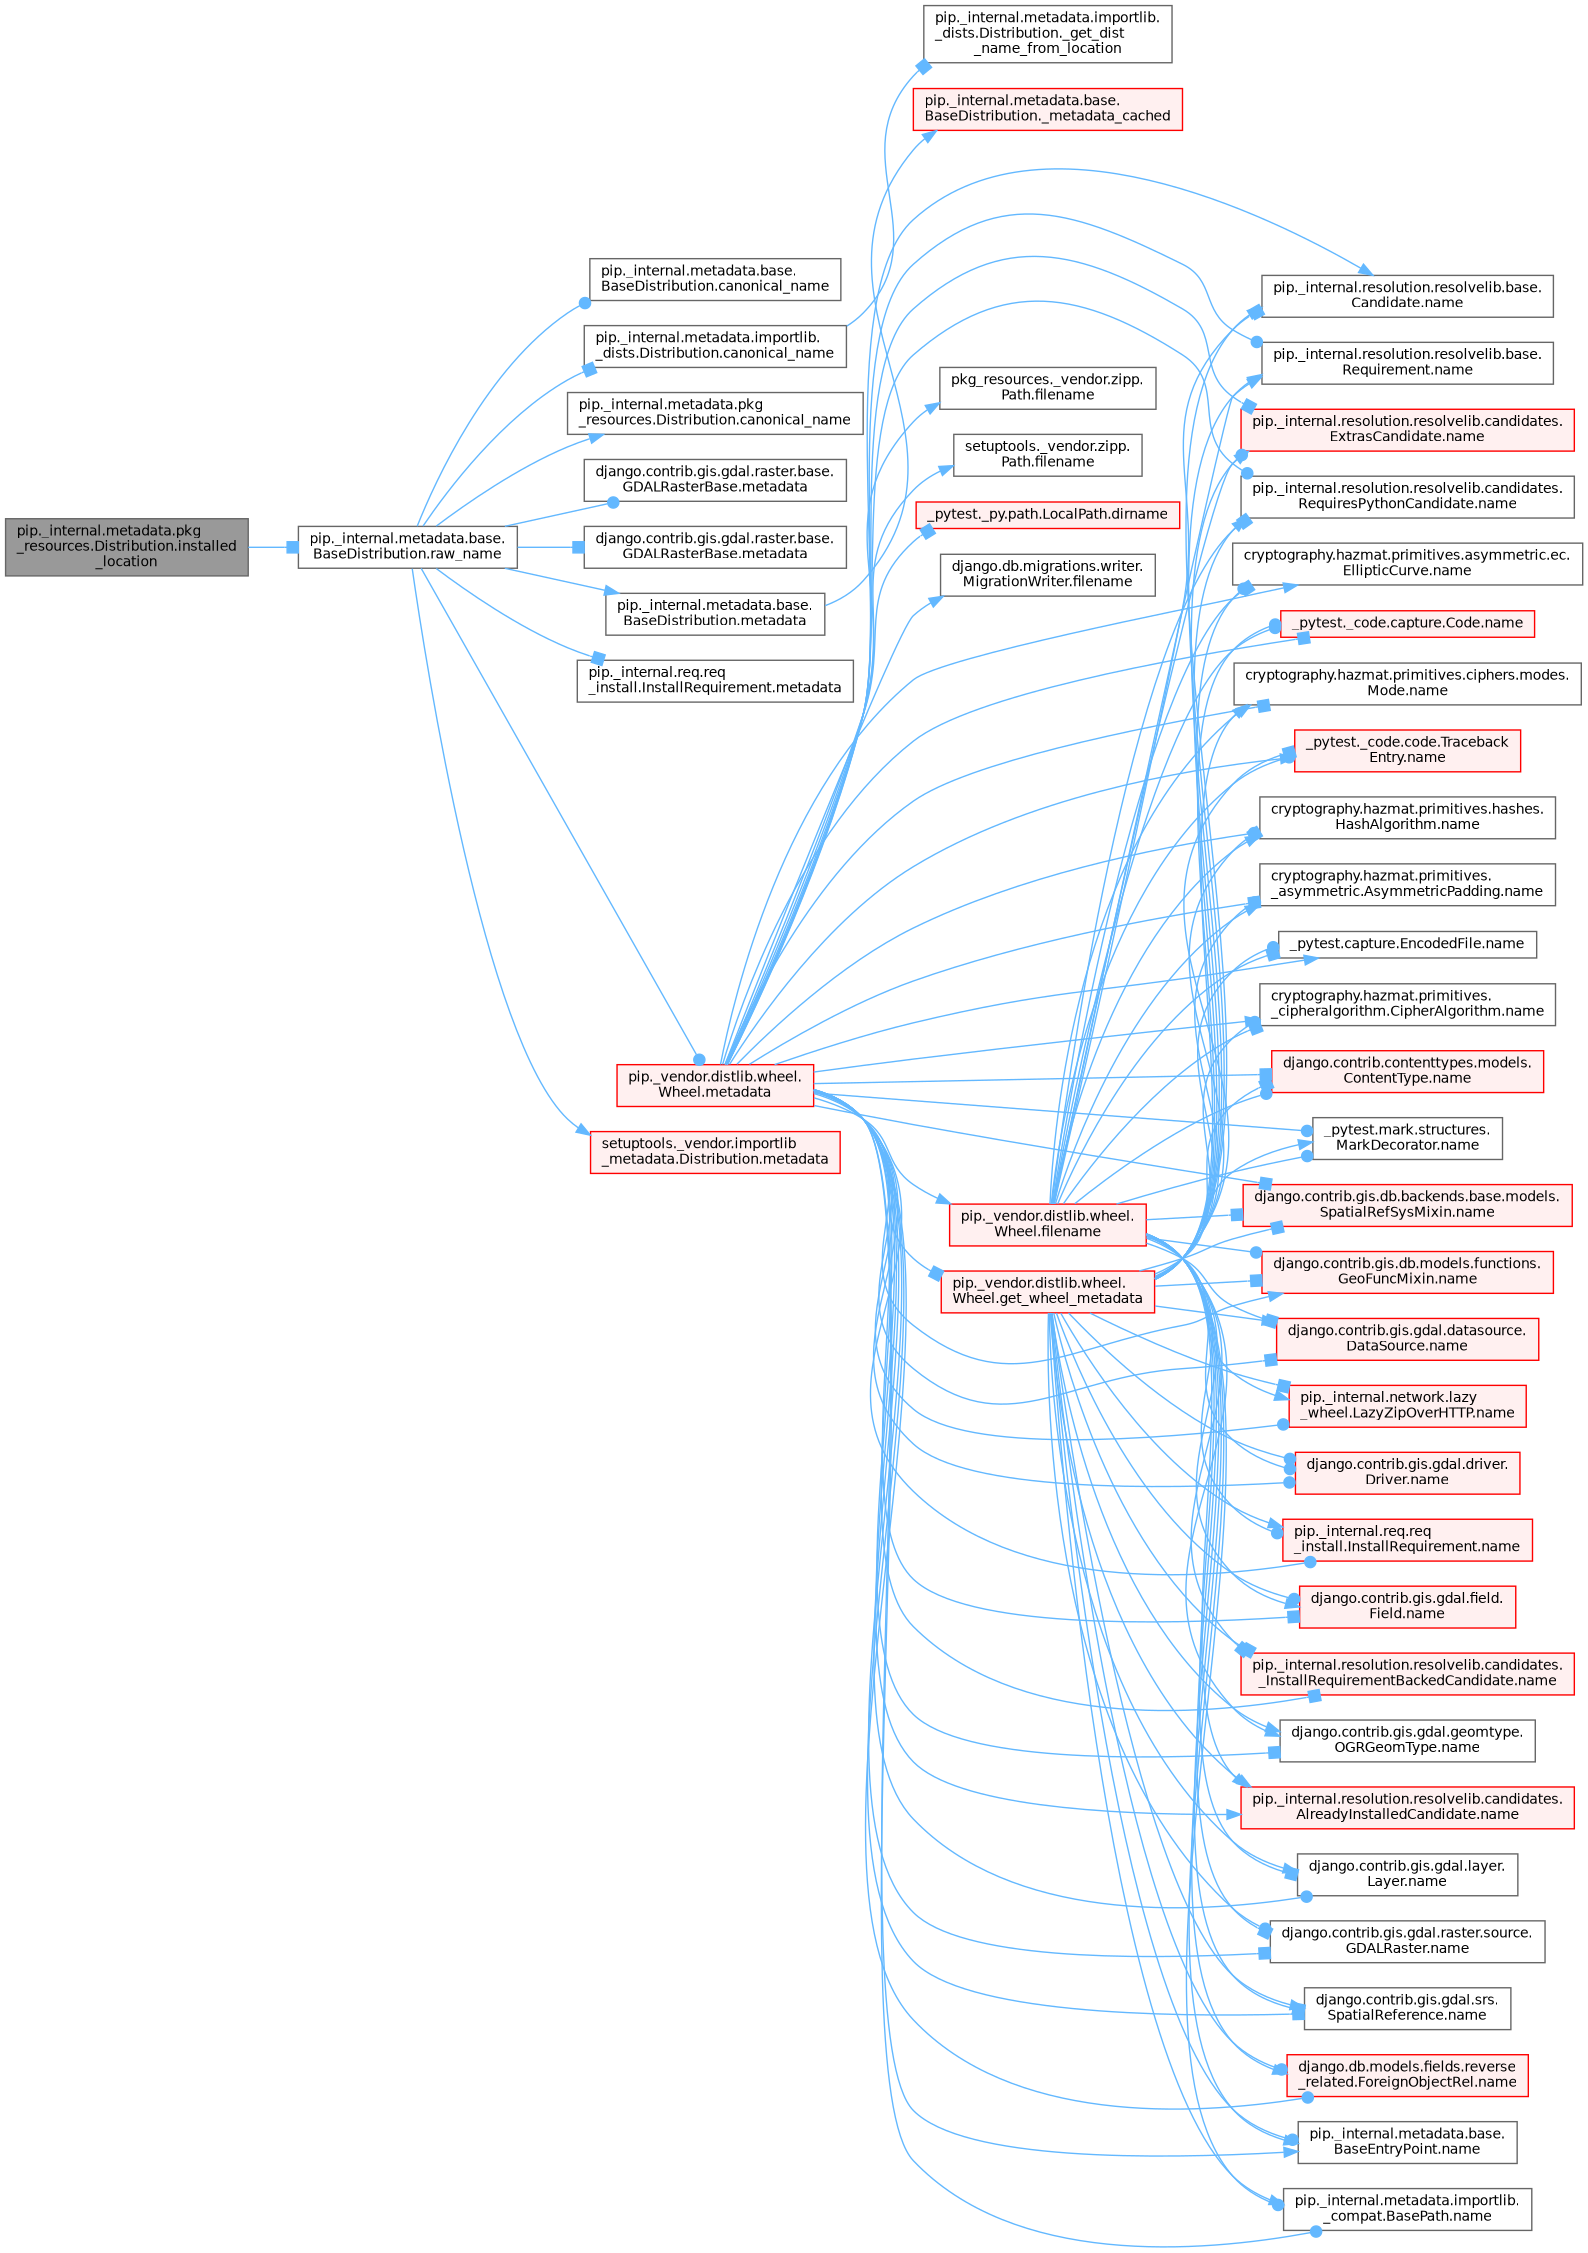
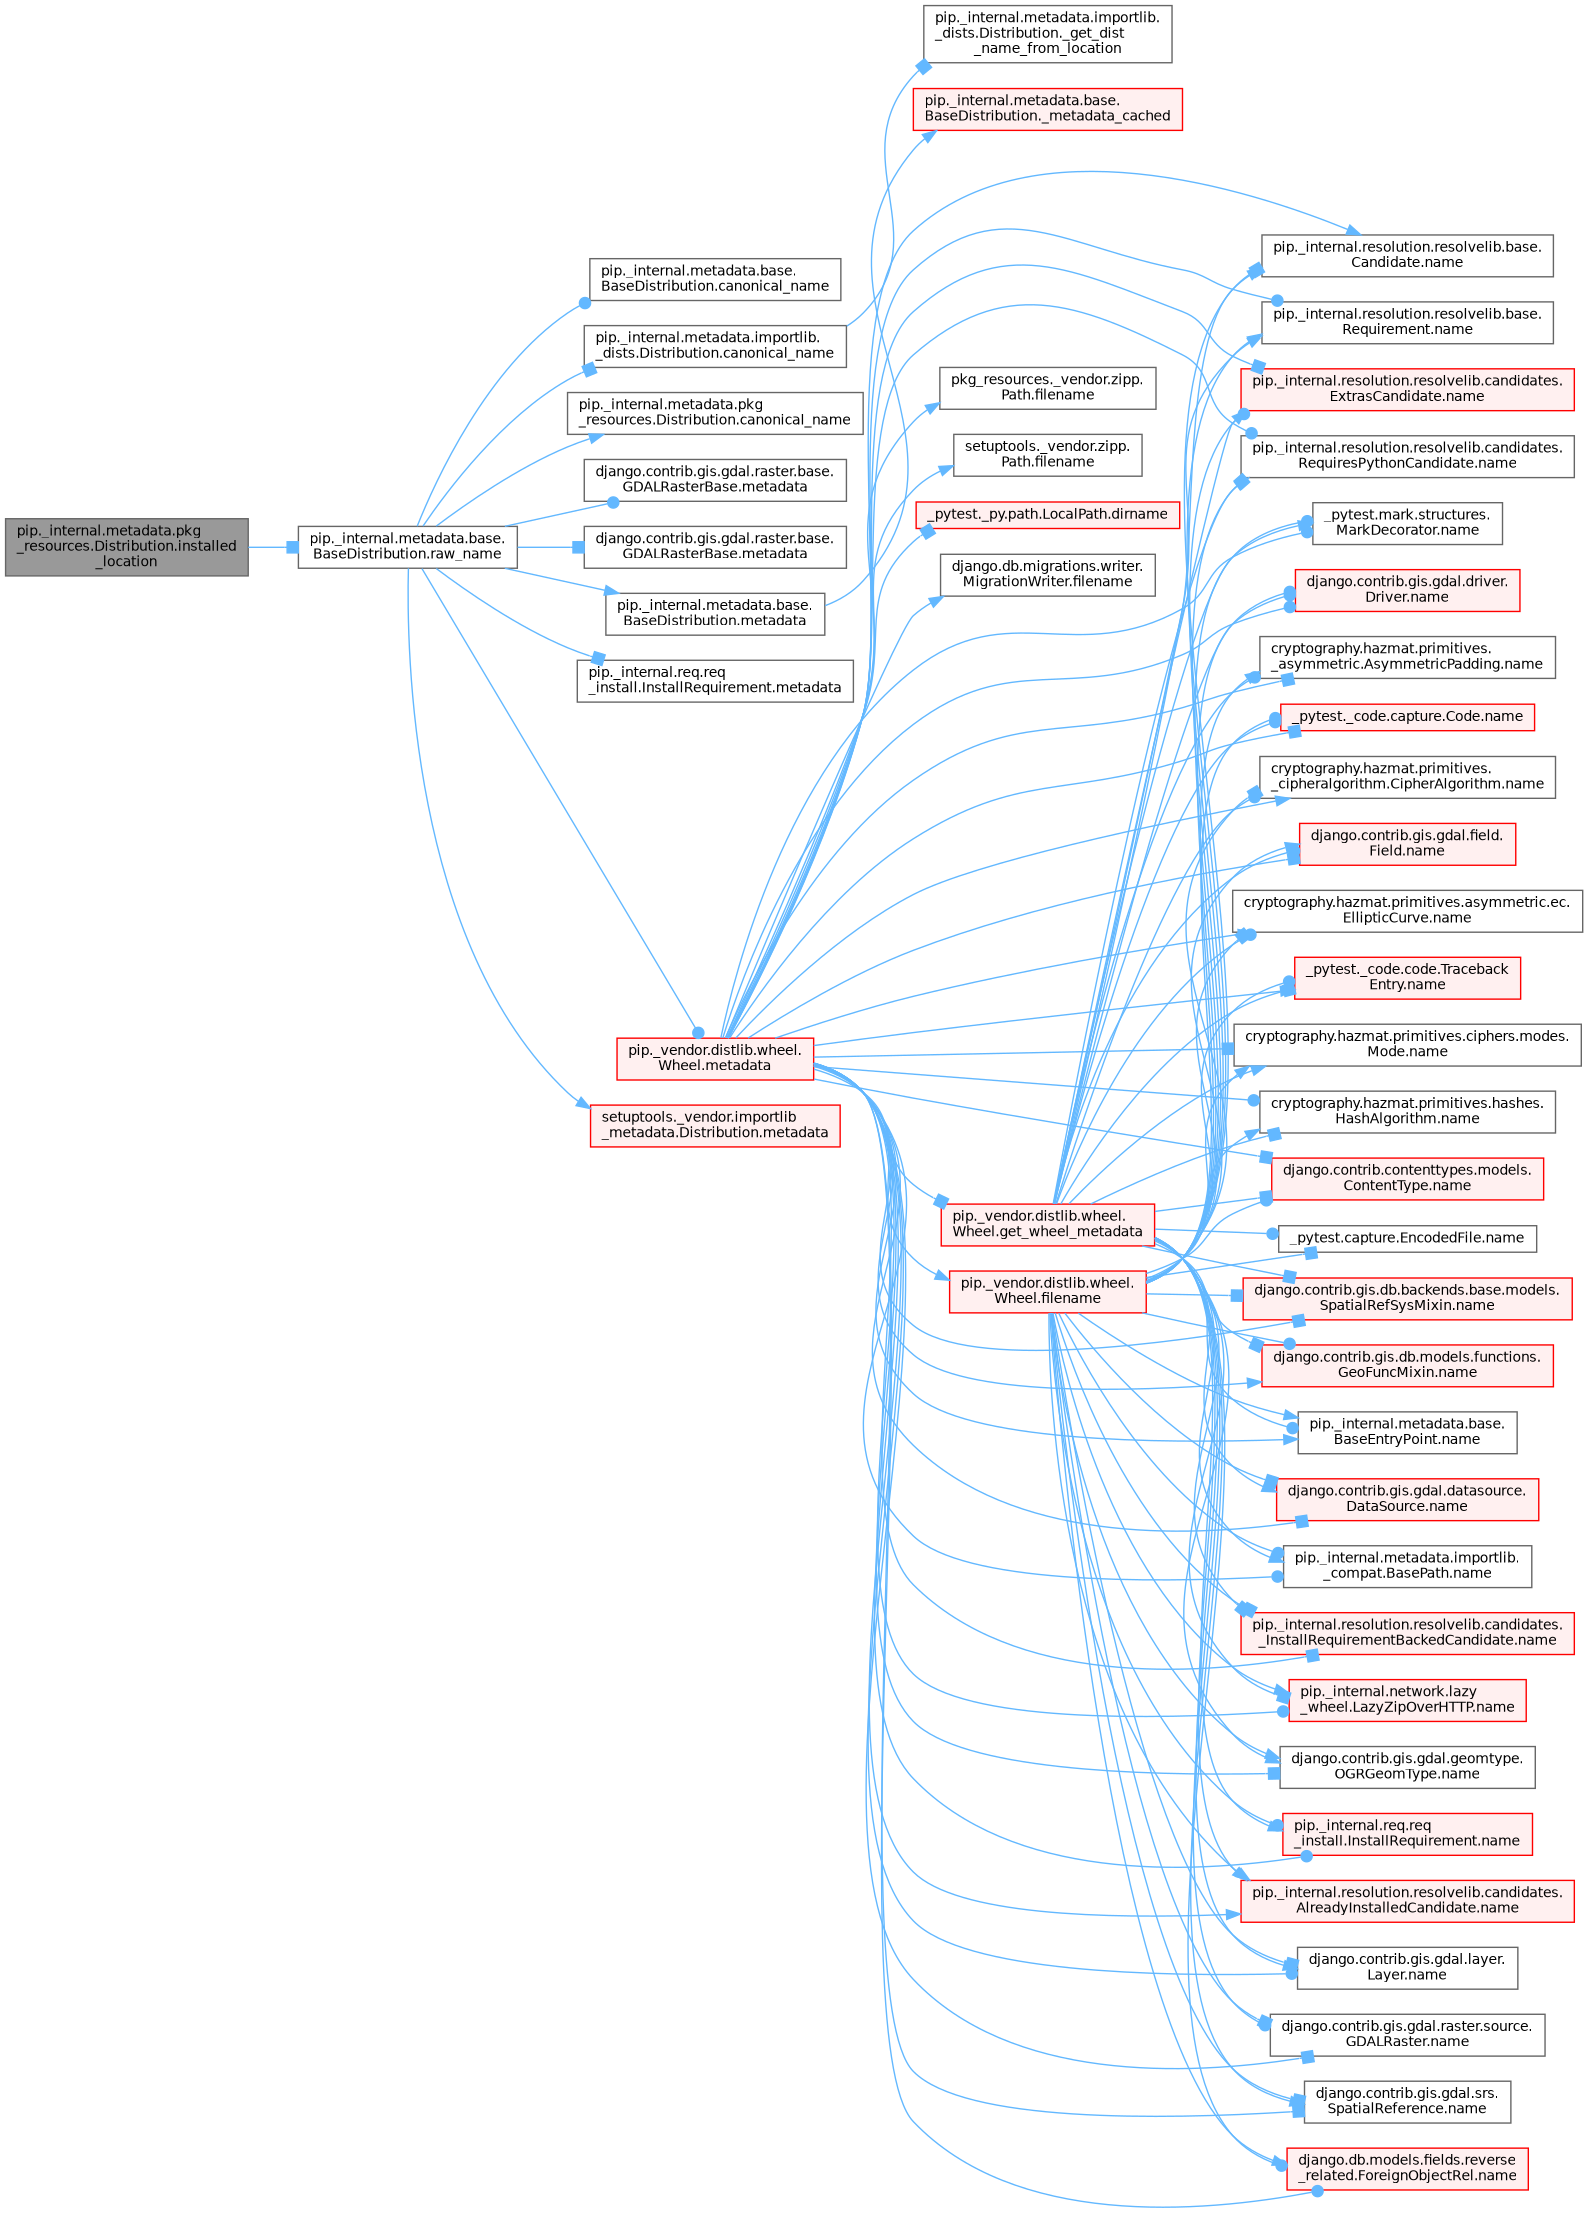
(1036, 998) -> none
